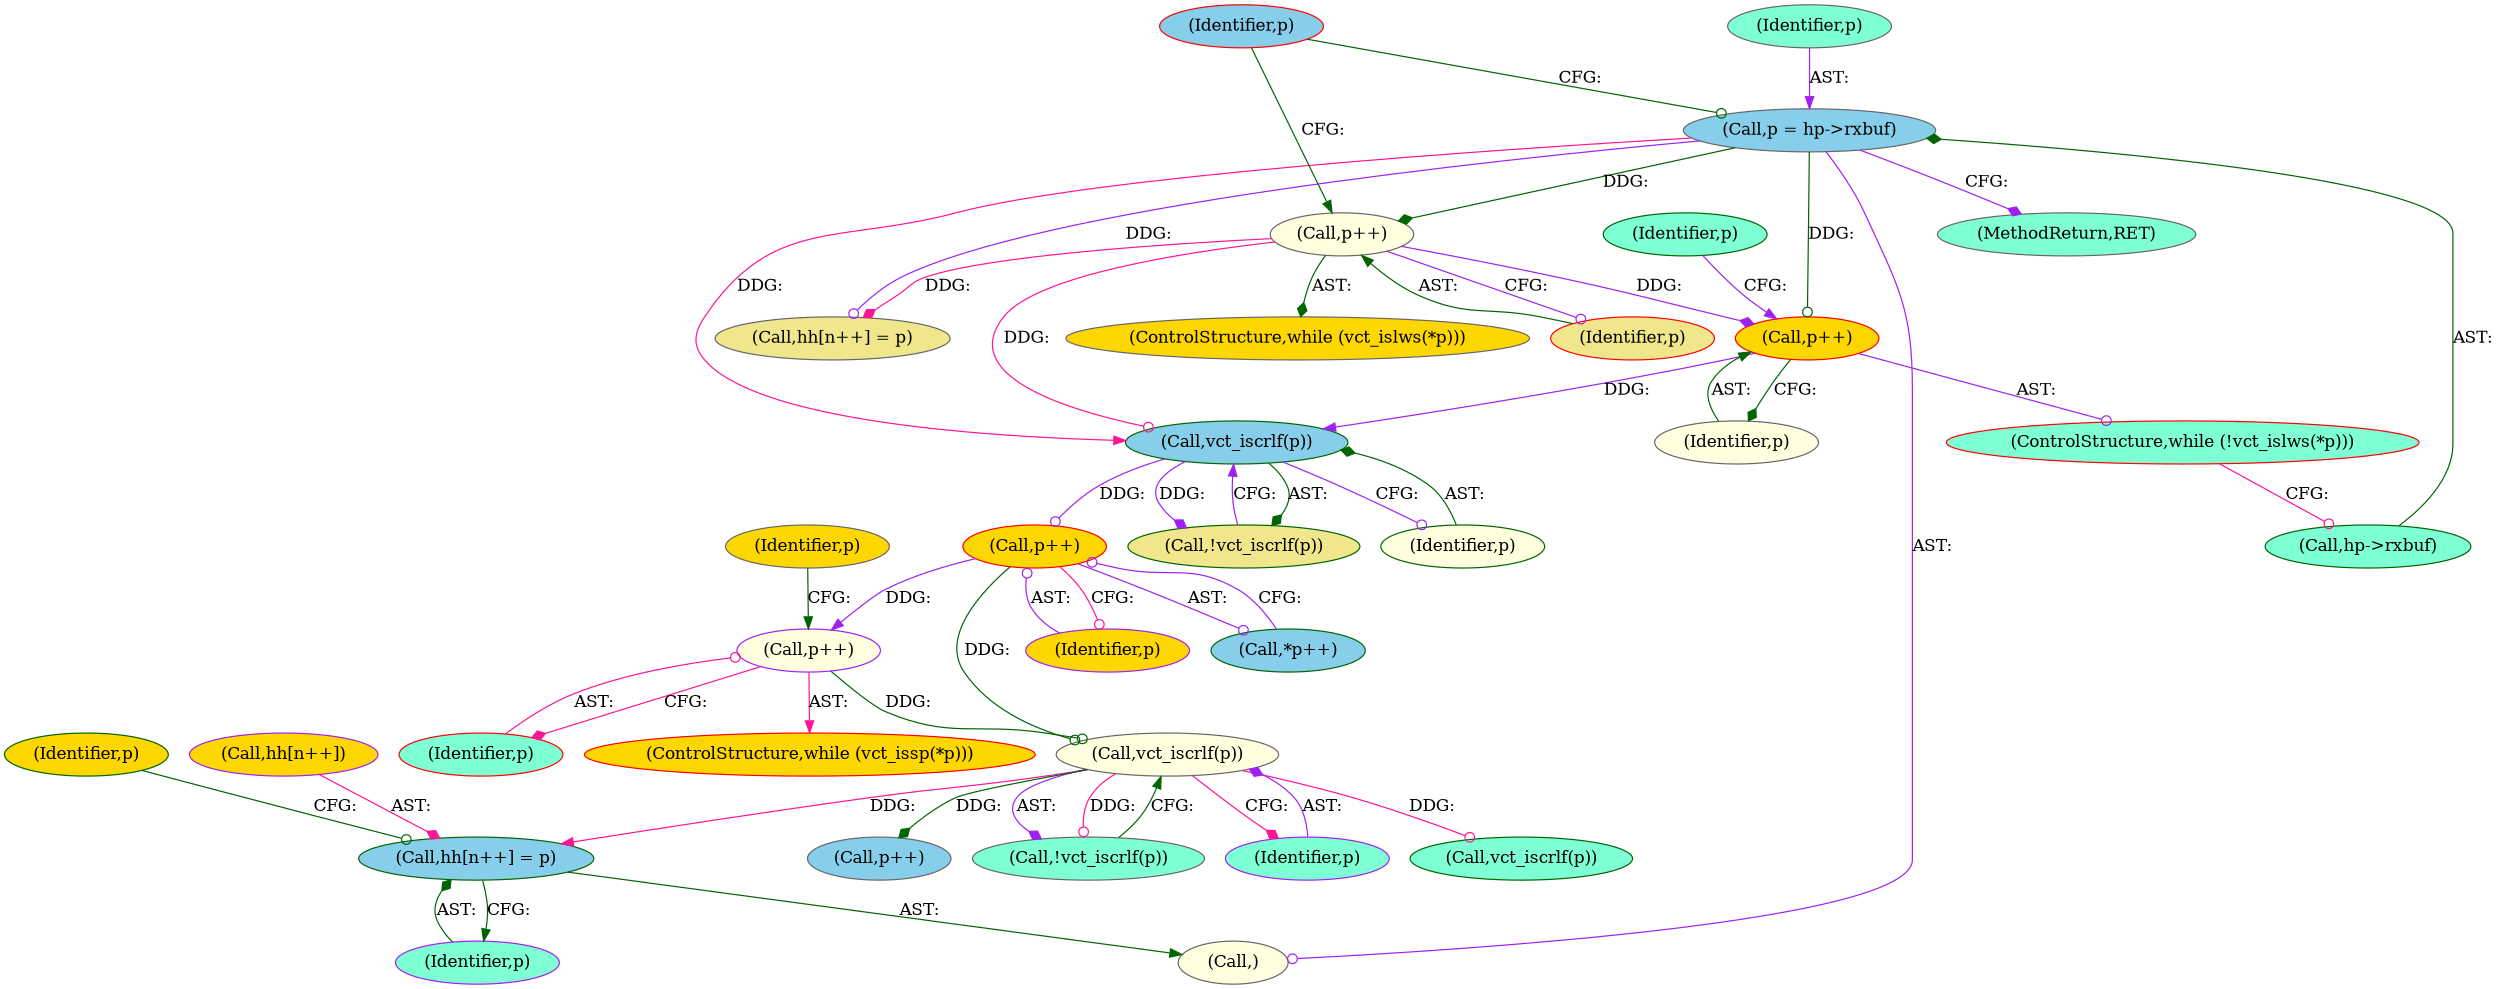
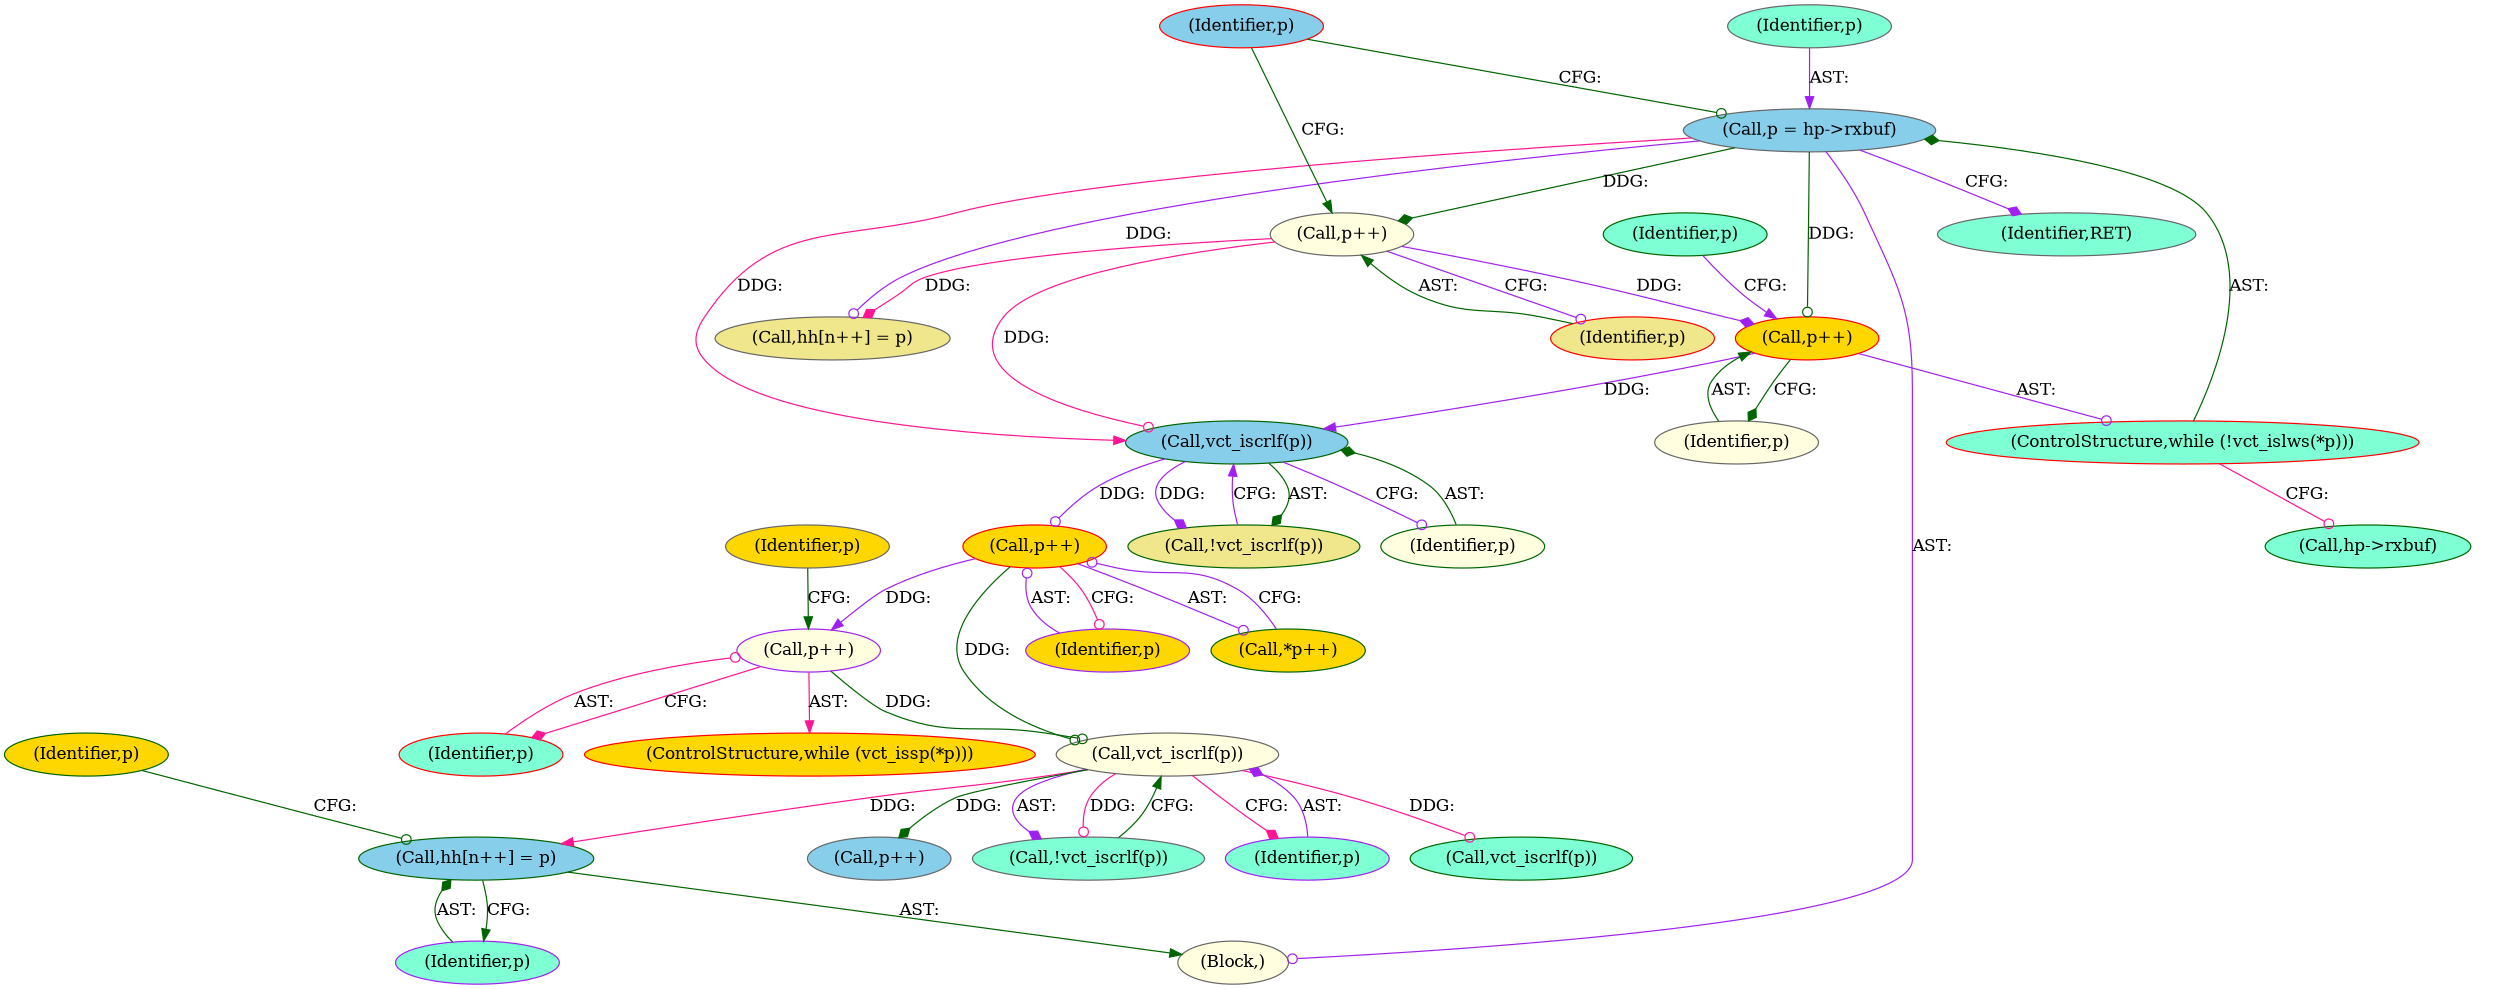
(2358, 189) -> (2182, 194)
(2067, 234) -> (2067, 234)
(1298, 338) -> none
(1288, 651) -> (1288, 651)
(284, 755) -> none
(1233, 963) -> (1233, 963)
